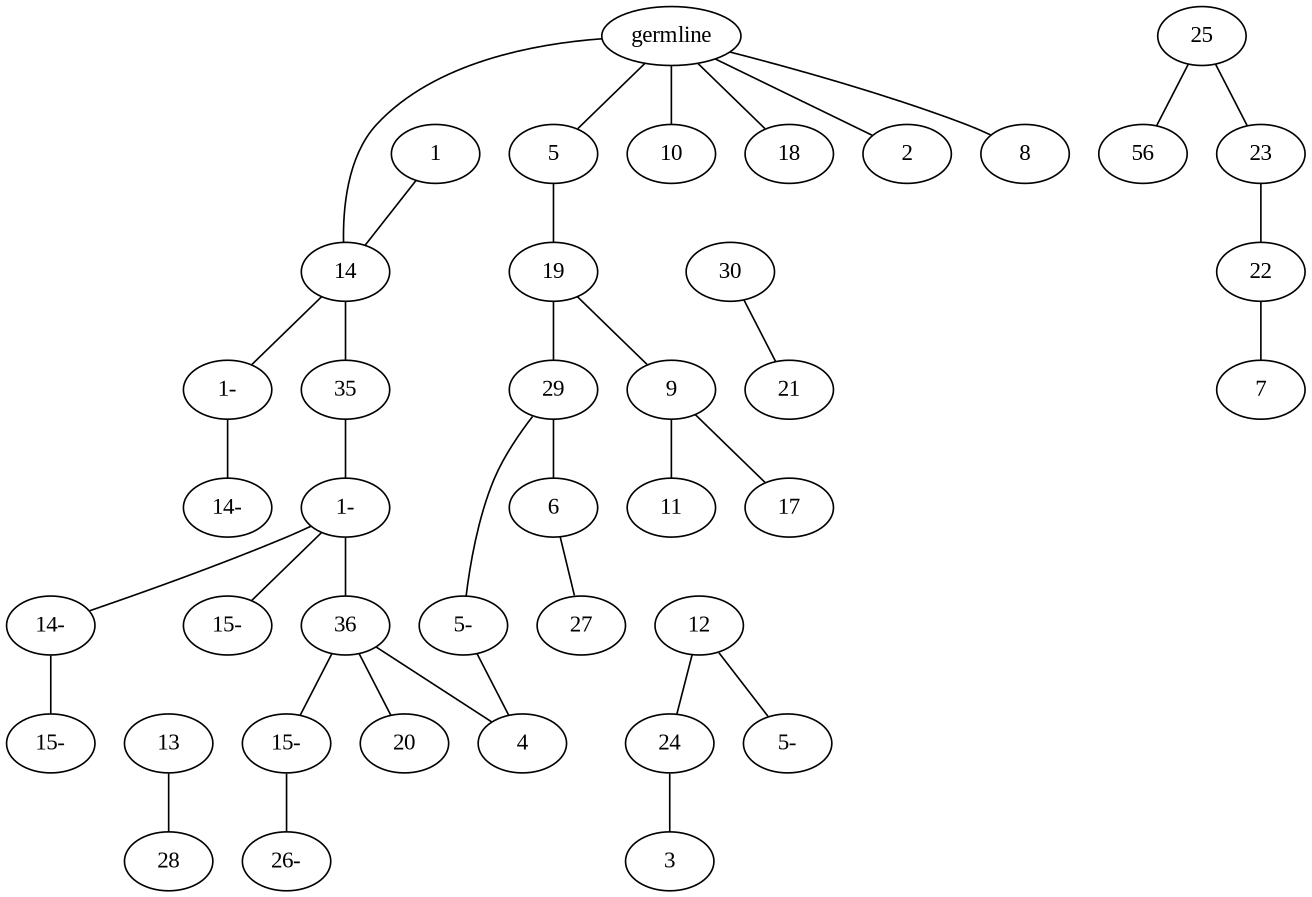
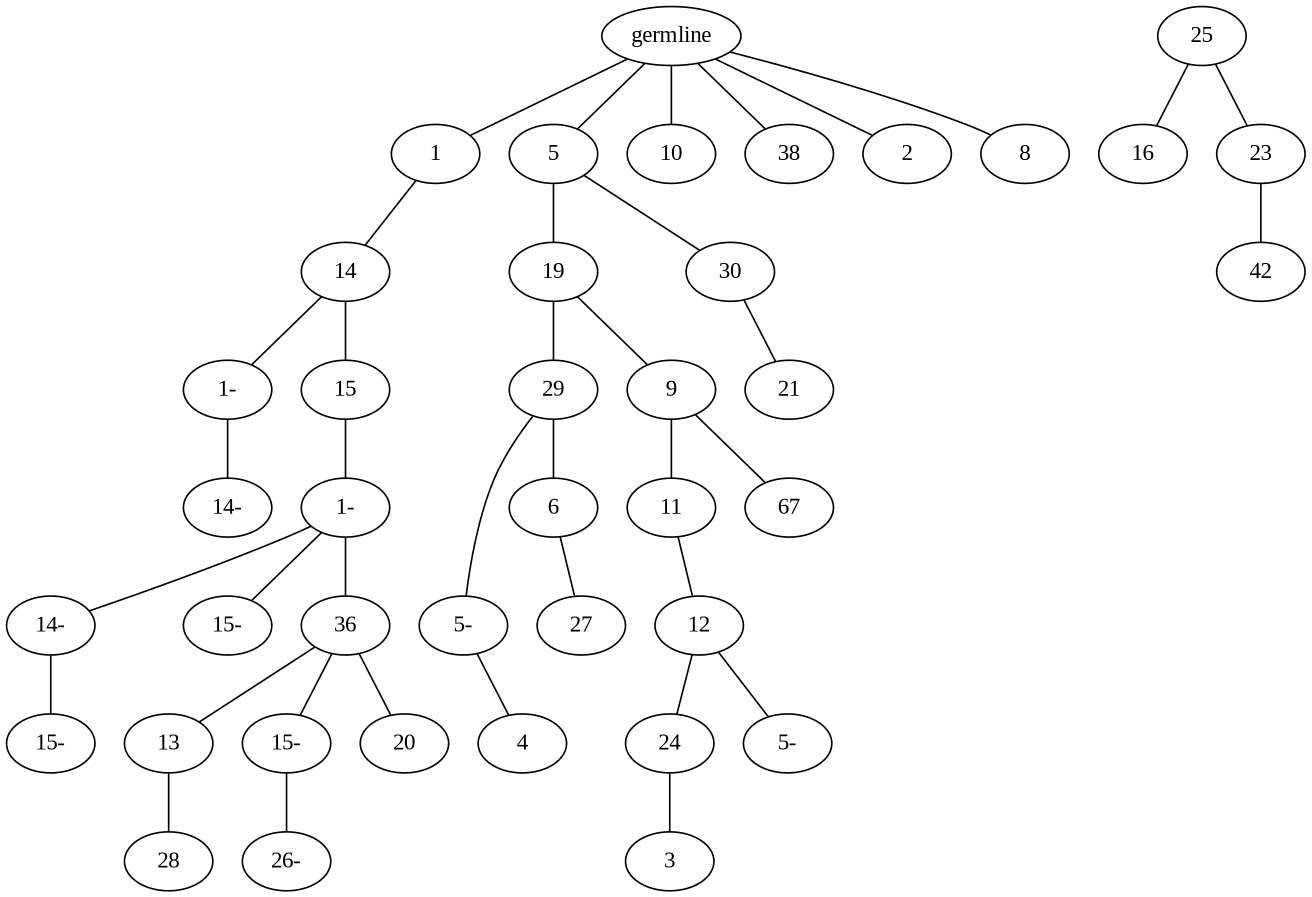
(424, 87) -> (549, 97)
(789, 154) -> (789, 154)
(1143, 154) -> (1143, 154)
none -> (642, 213)
(1261, 272) -> (1261, 272)
(346, 390) -> (346, 390)
(1261, 390) -> none
(789, 508) -> (789, 508)
none -> (685, 566)
(434, 685) -> (257, 685)
